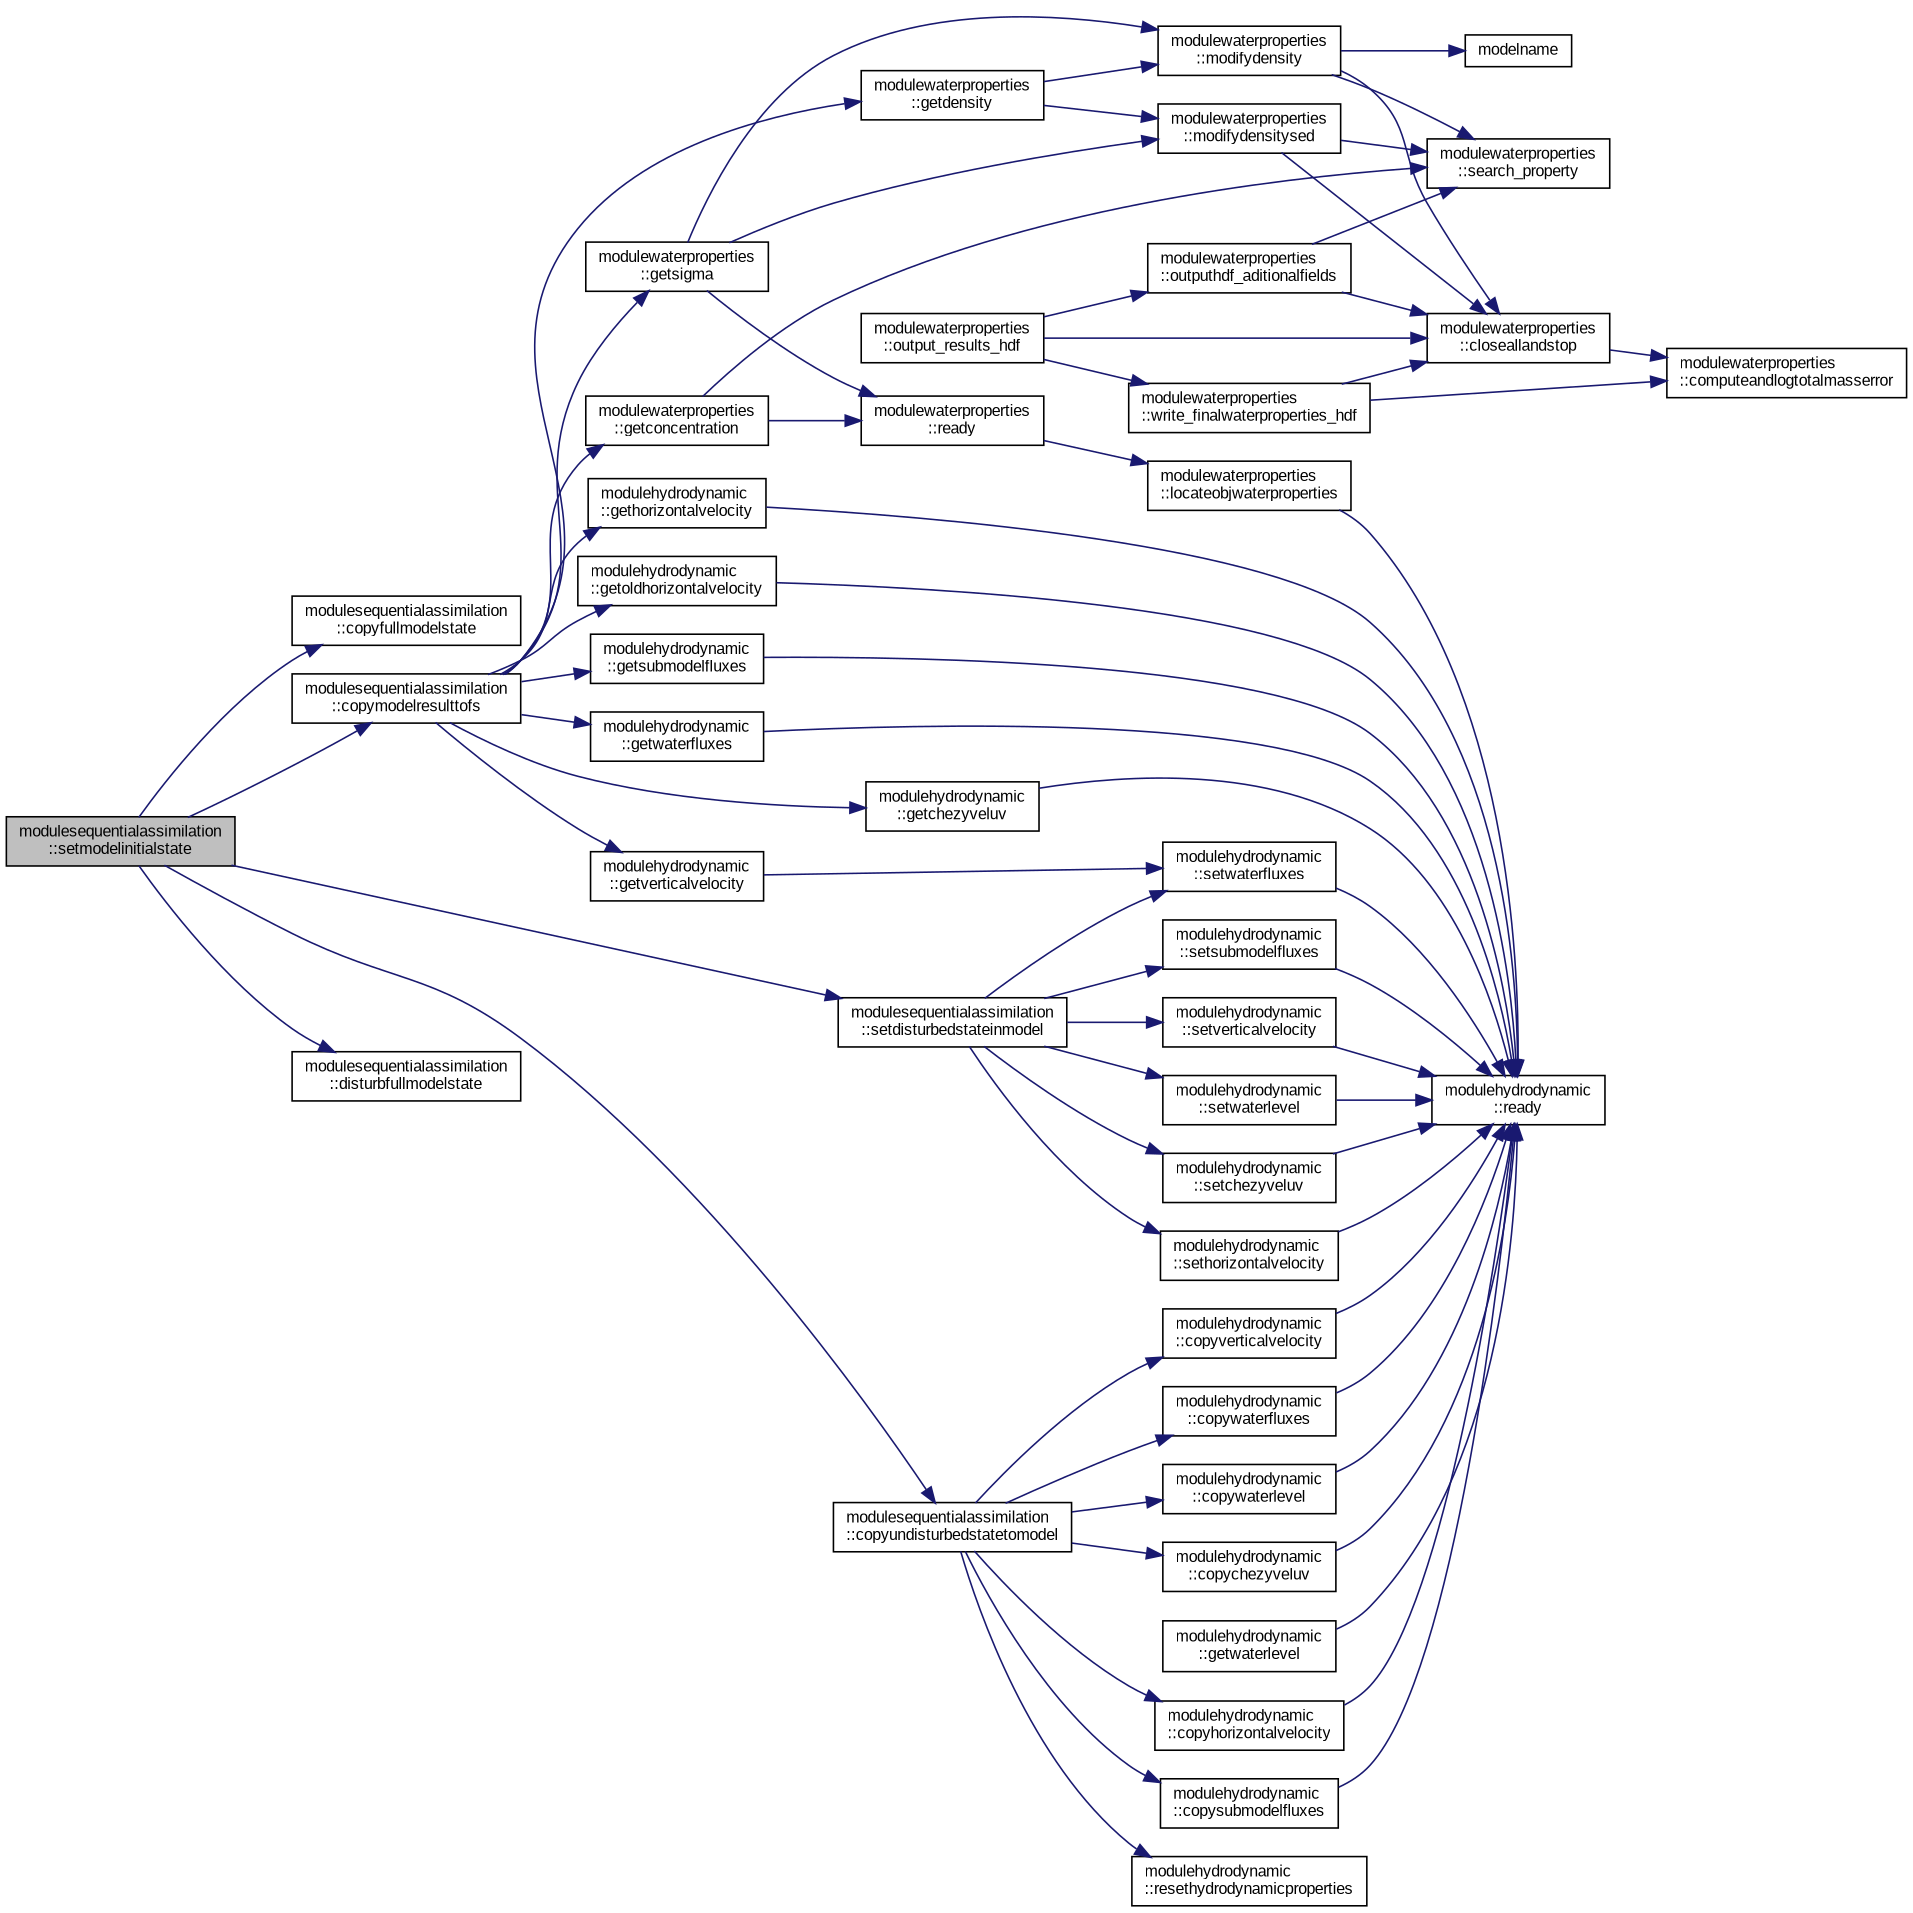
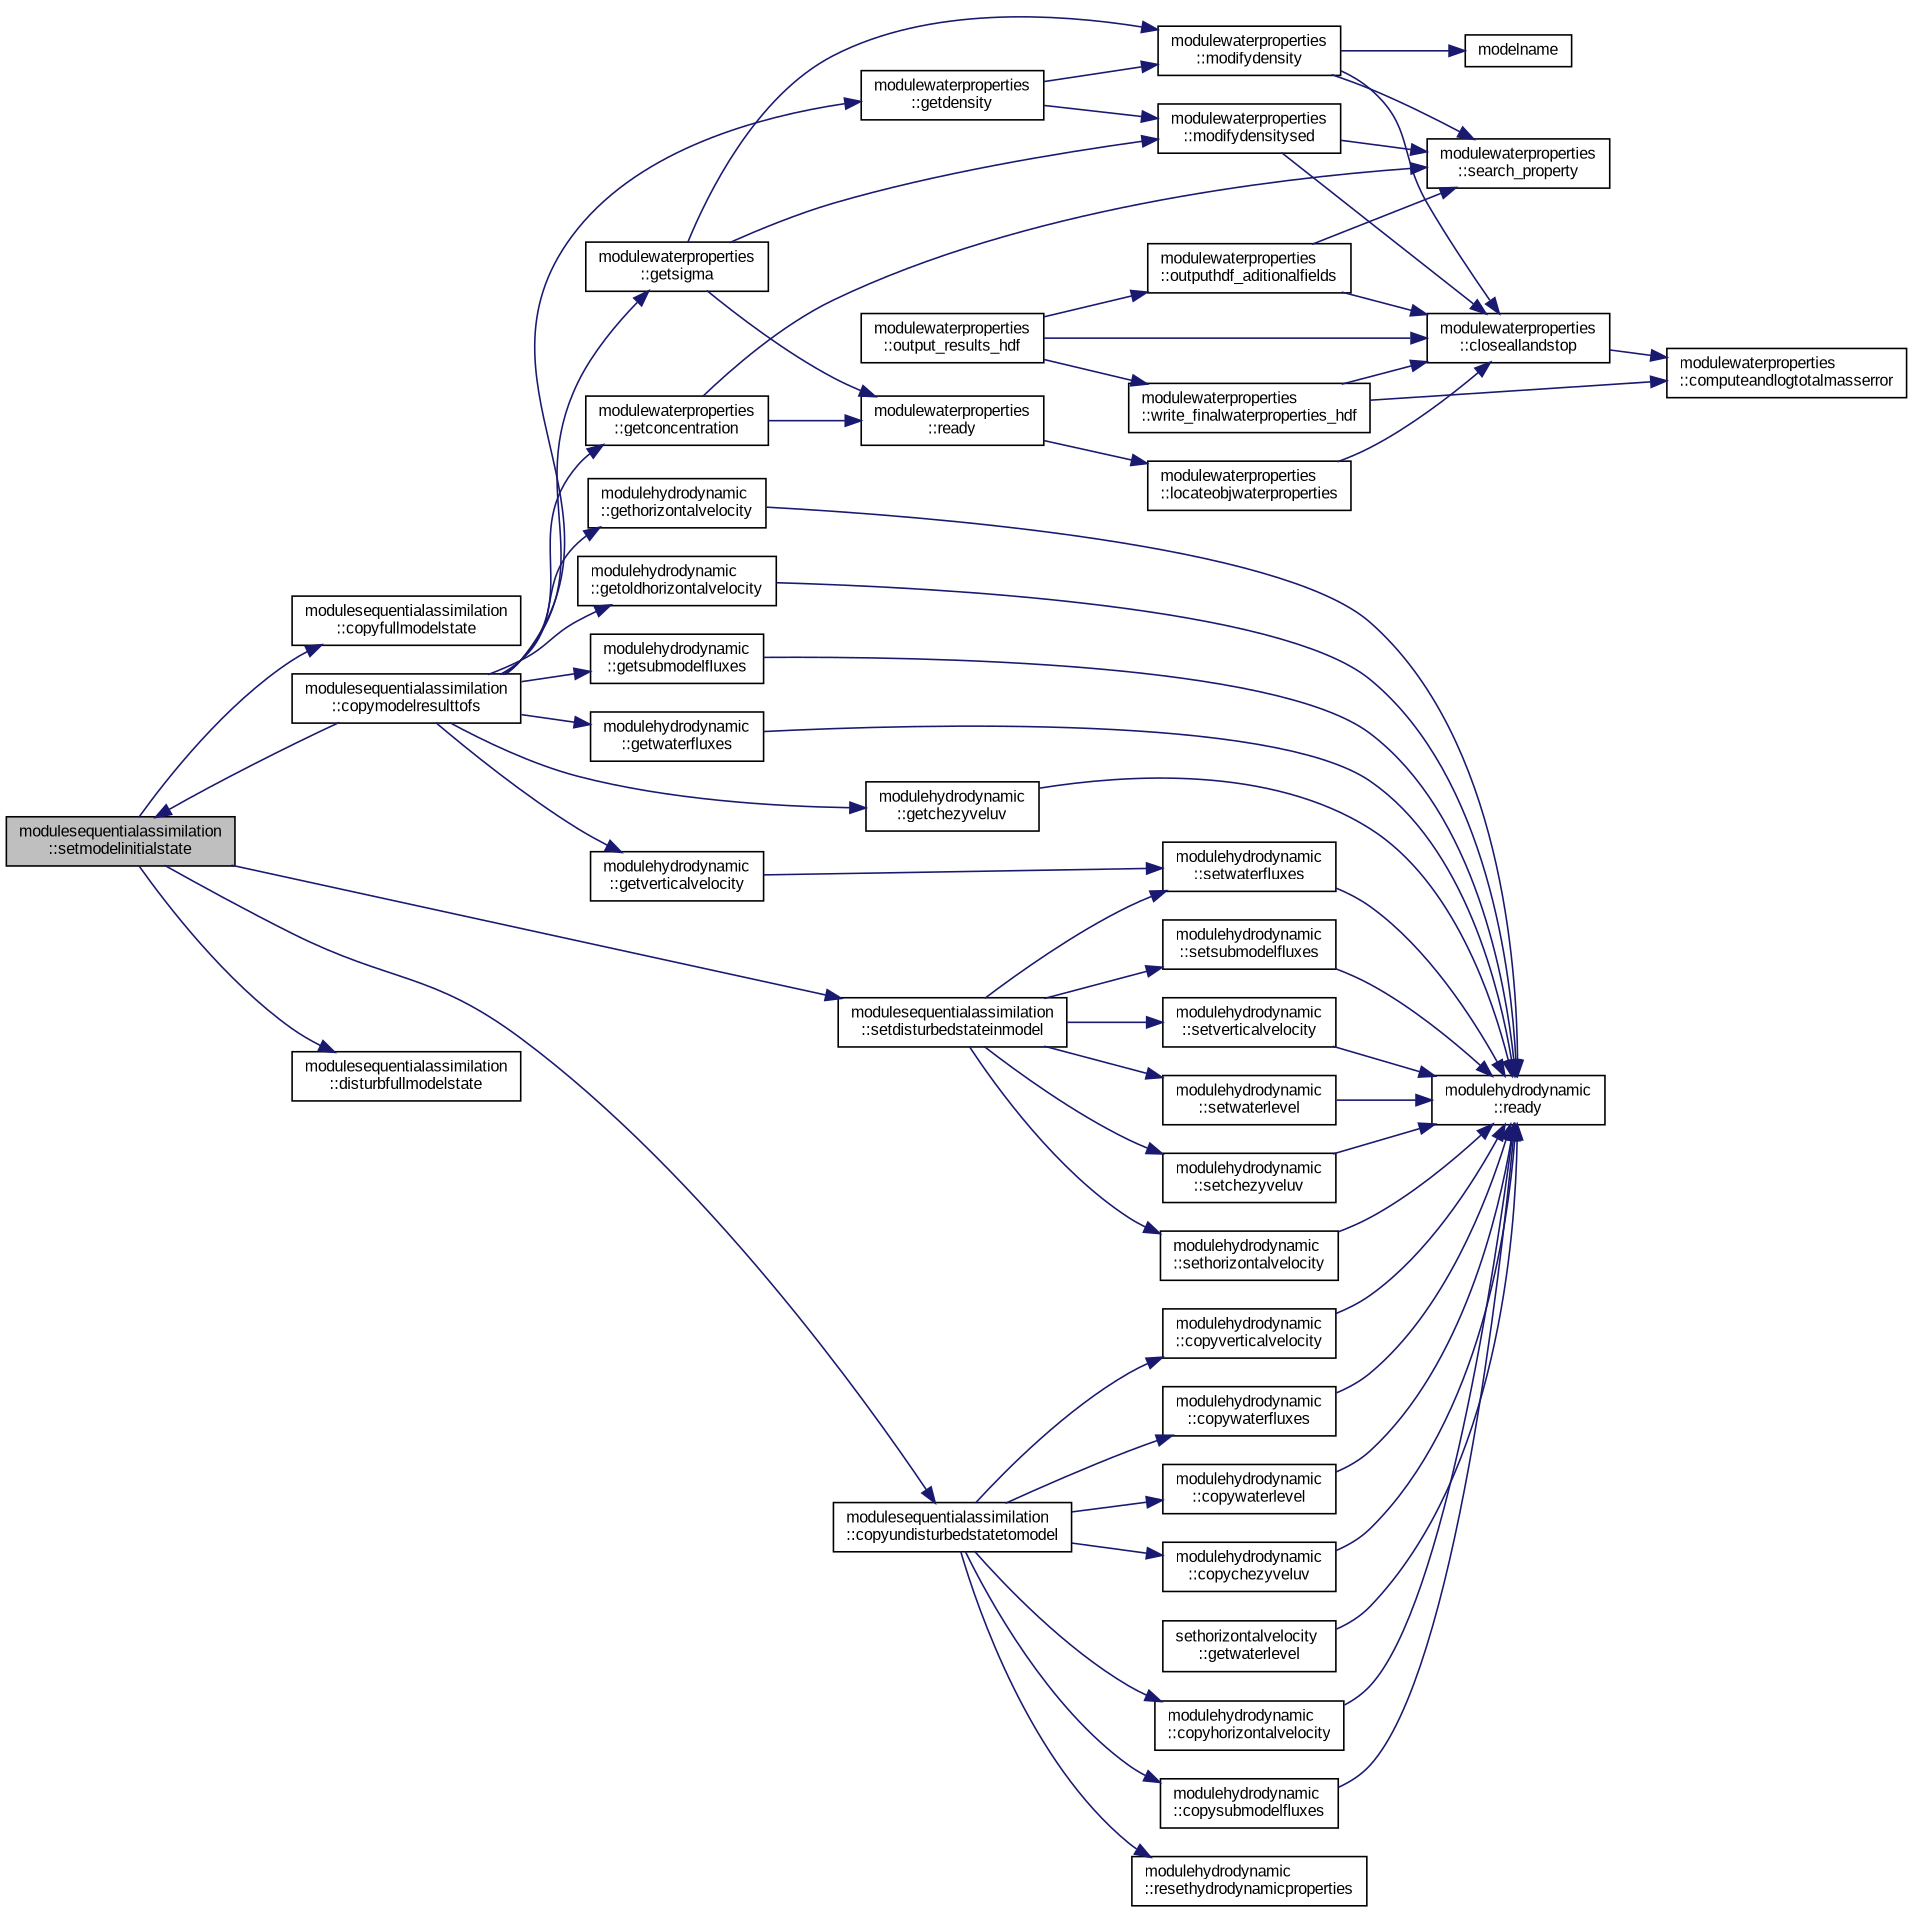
(1483, 764) -> (1412, 423)
(273, 776) -> (254, 764)
(1249, 1646) -> (1249, 1646)
